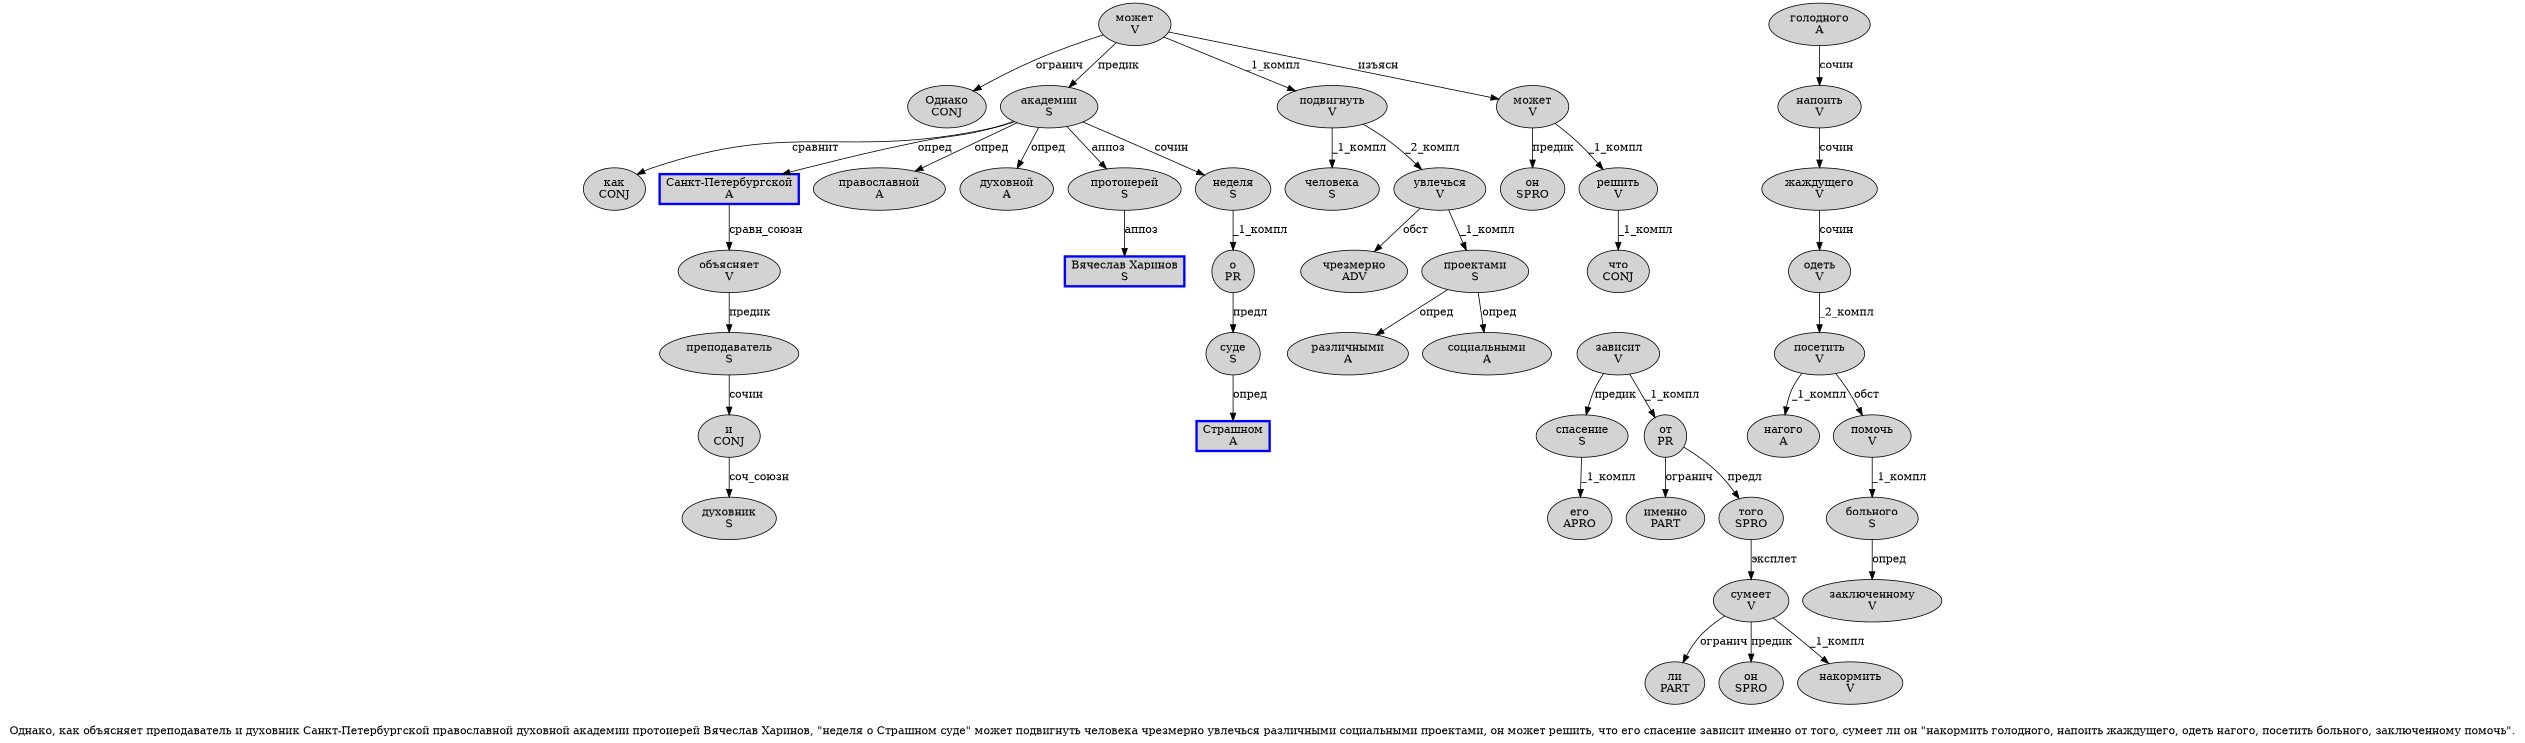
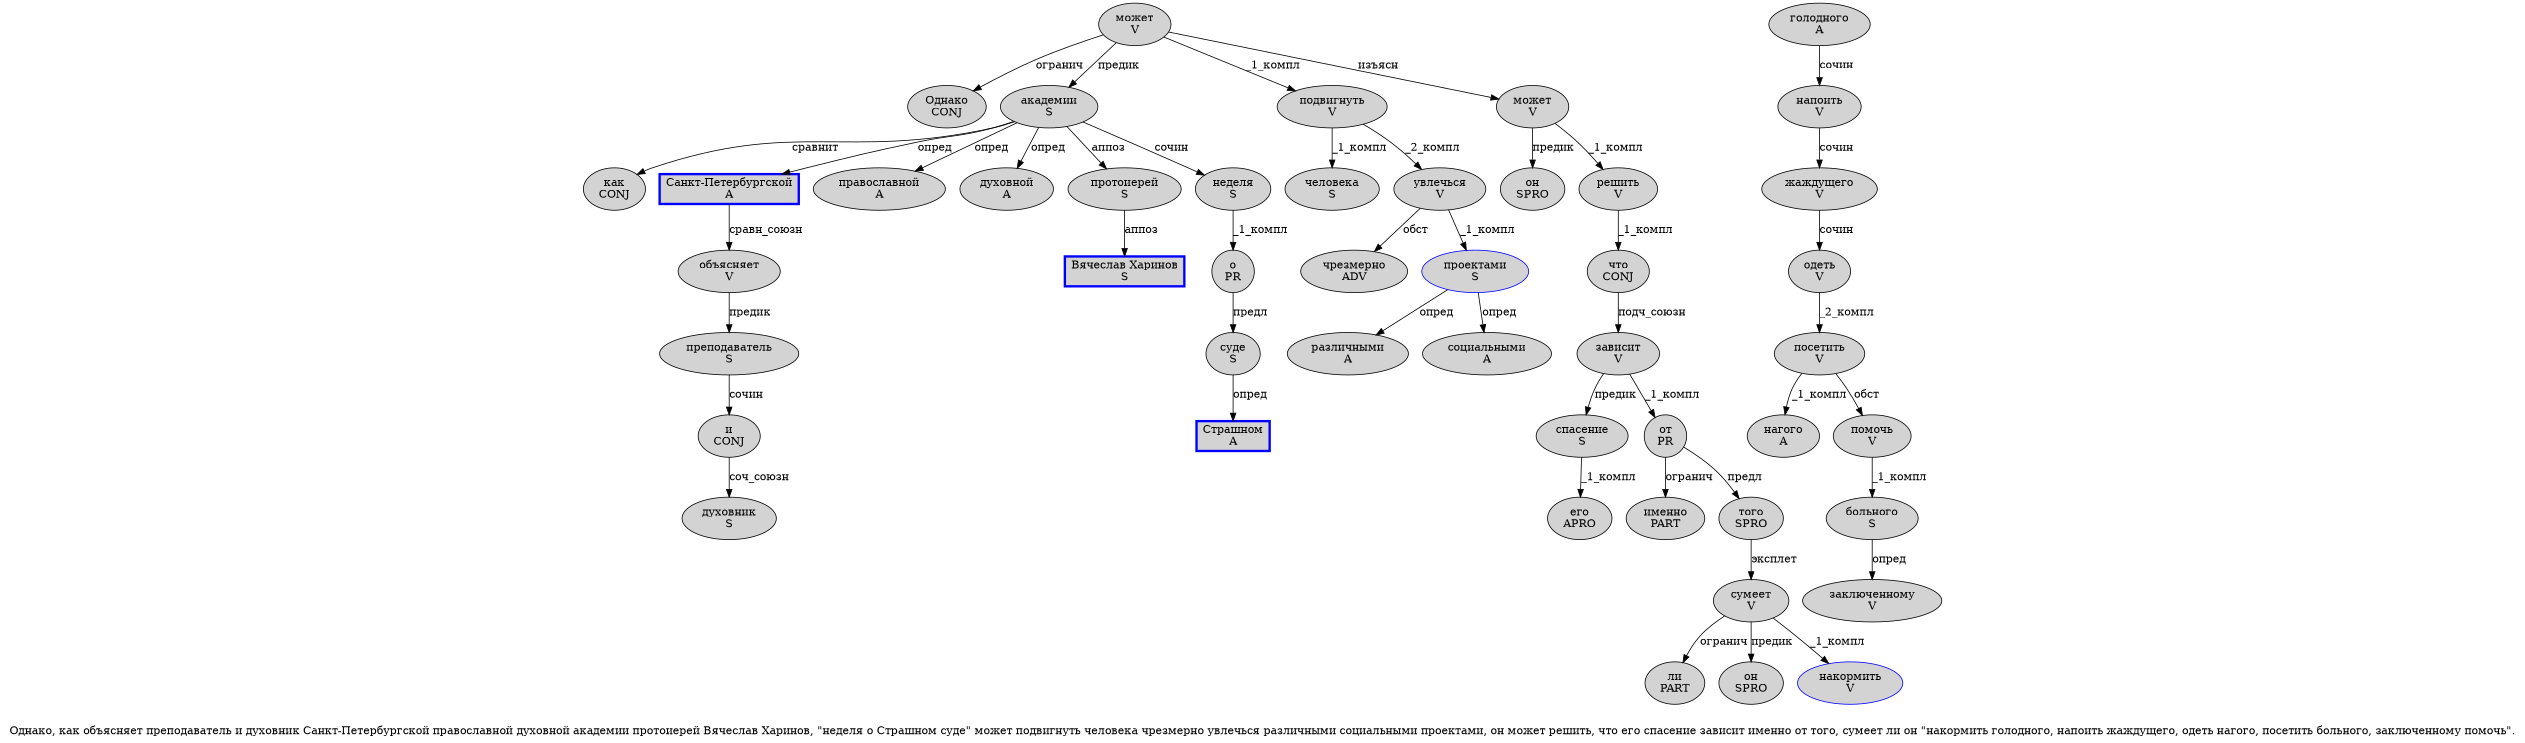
(1475, 271) -> (1475, 271)
none -> (1618, 308)
(1850, 683) -> (1850, 683)
